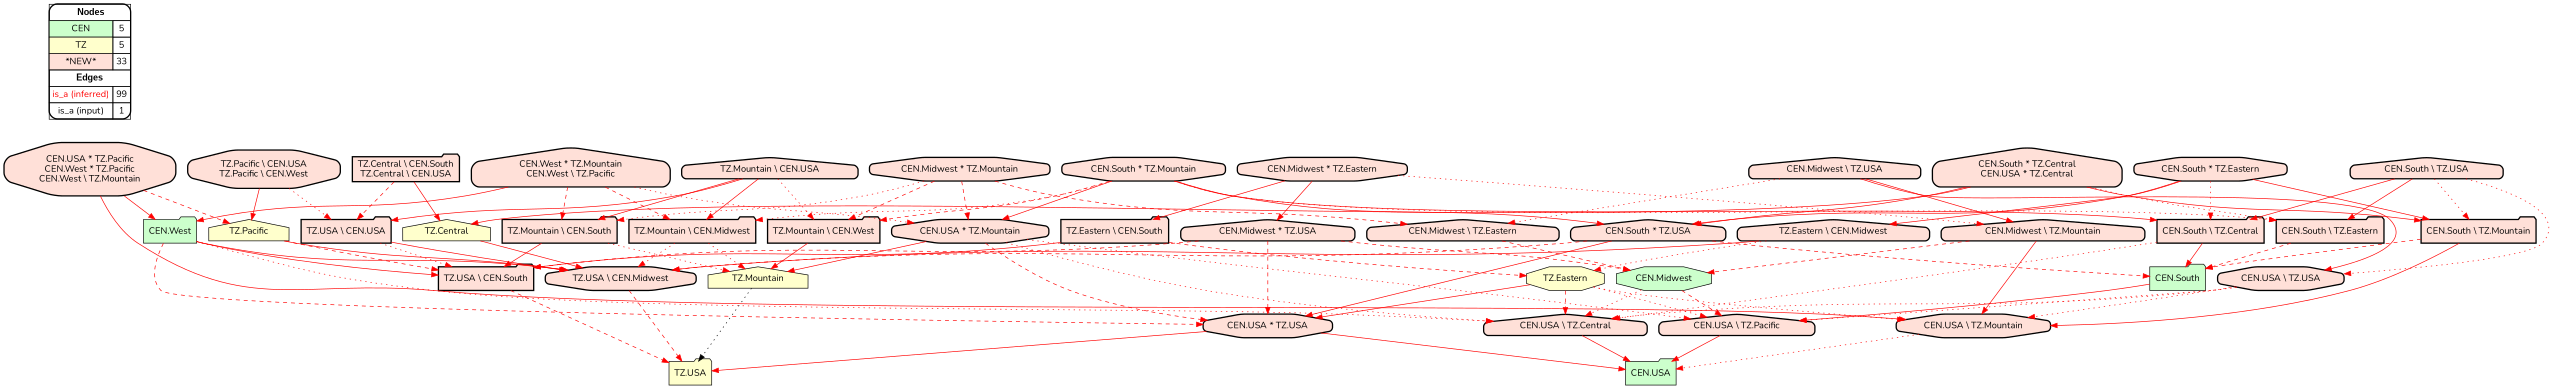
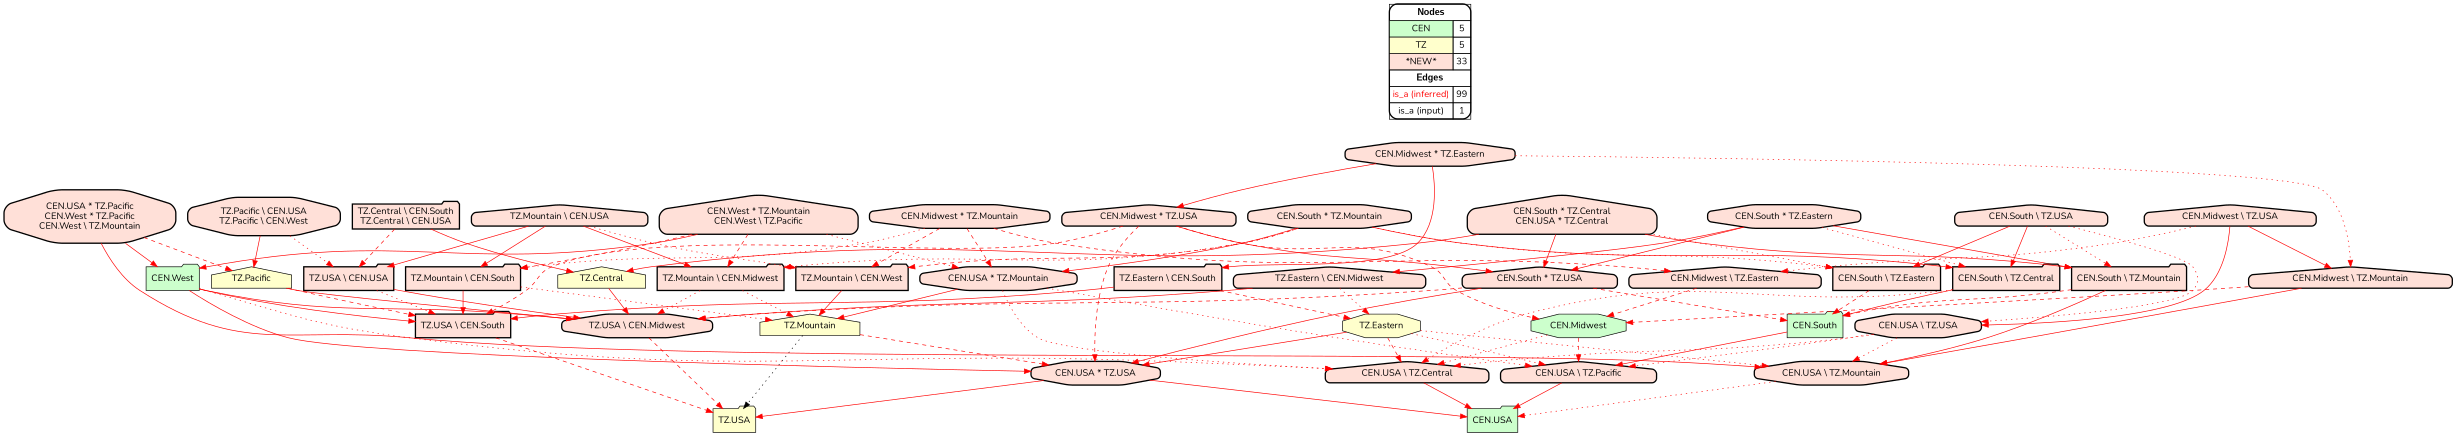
(1385, 212) -> (1330, 256)
(1088, 296) -> (951, 349)
(653, 314) -> (537, 357)
